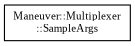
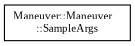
(67, 23) -> (67, 23)
